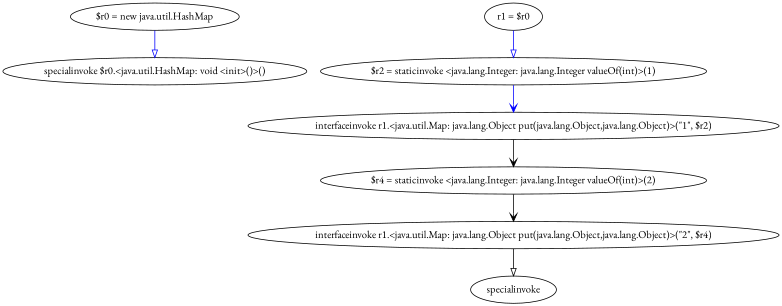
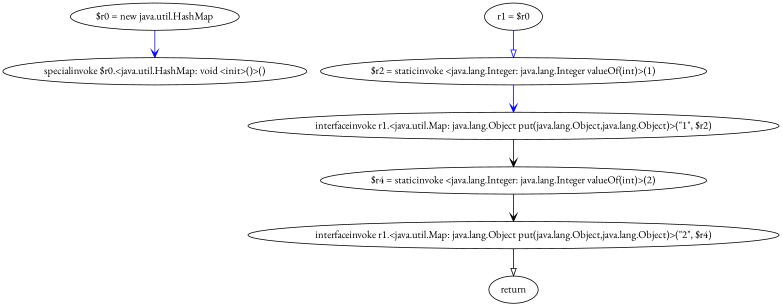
(155, 40) -> (155, 40)
(514, 290) -> (514, 290)
